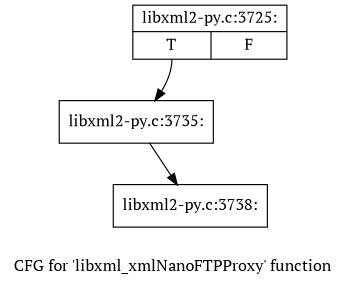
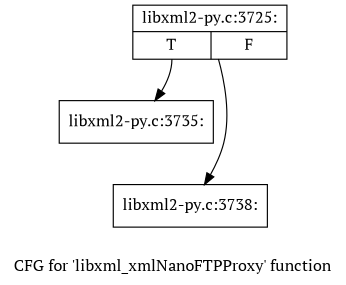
(160, 159) -> (227, 118)
